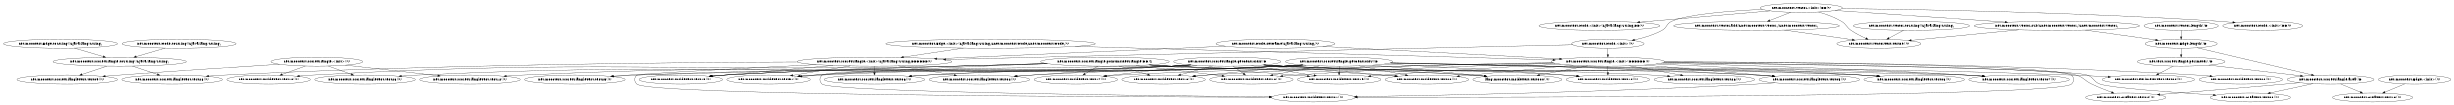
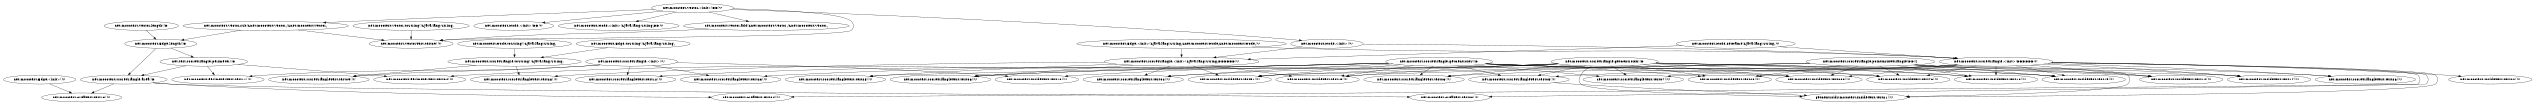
none -> (218, 80)
(1164, 80) -> (1908, 80)
(1517, 80) -> (1819, 80)
(1313, 97) -> (1854, 97)
